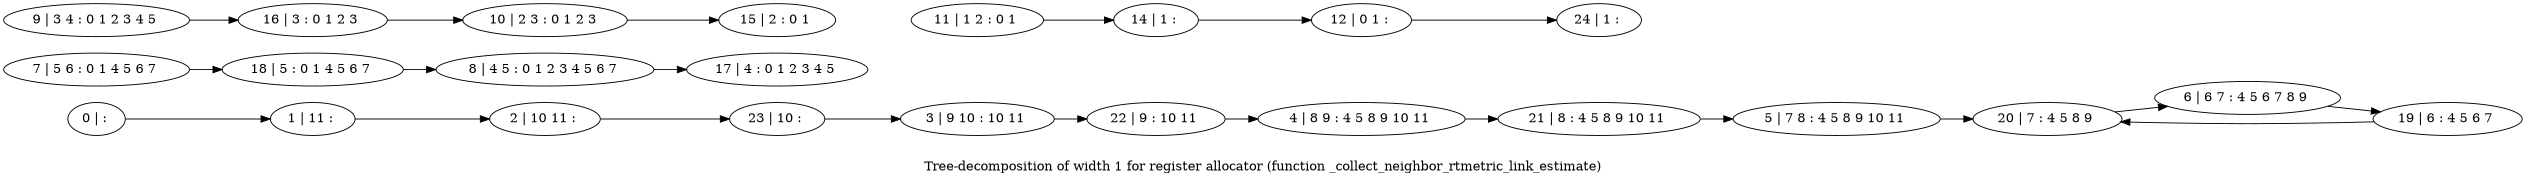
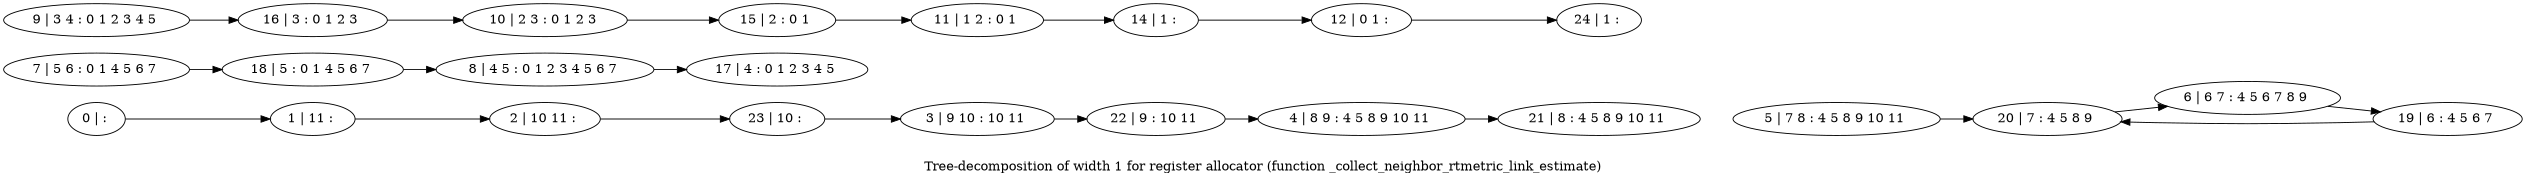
none -> (869, 20)
(1712, 119) -> none
